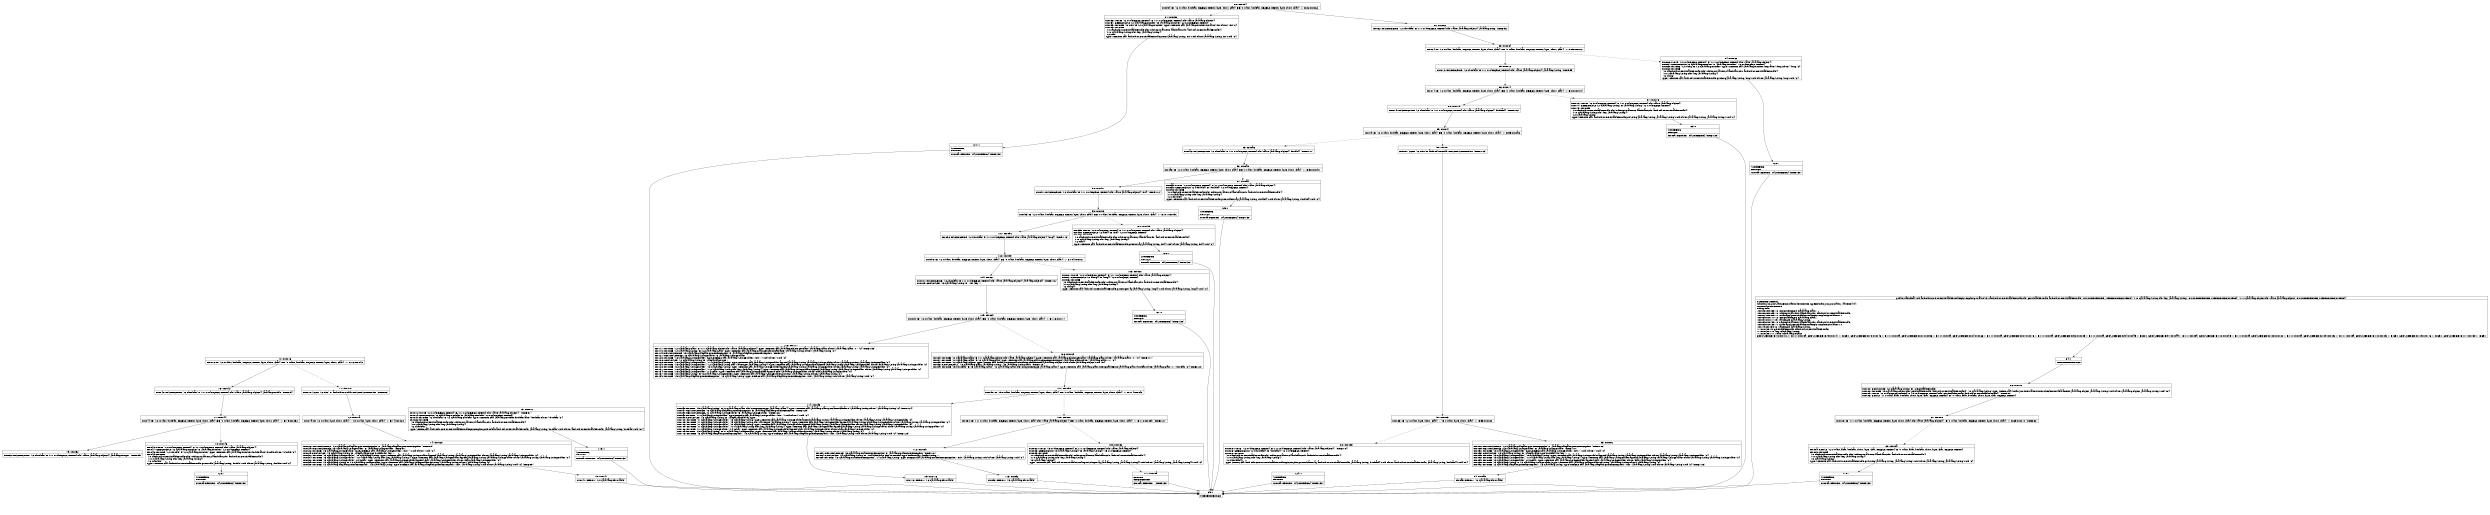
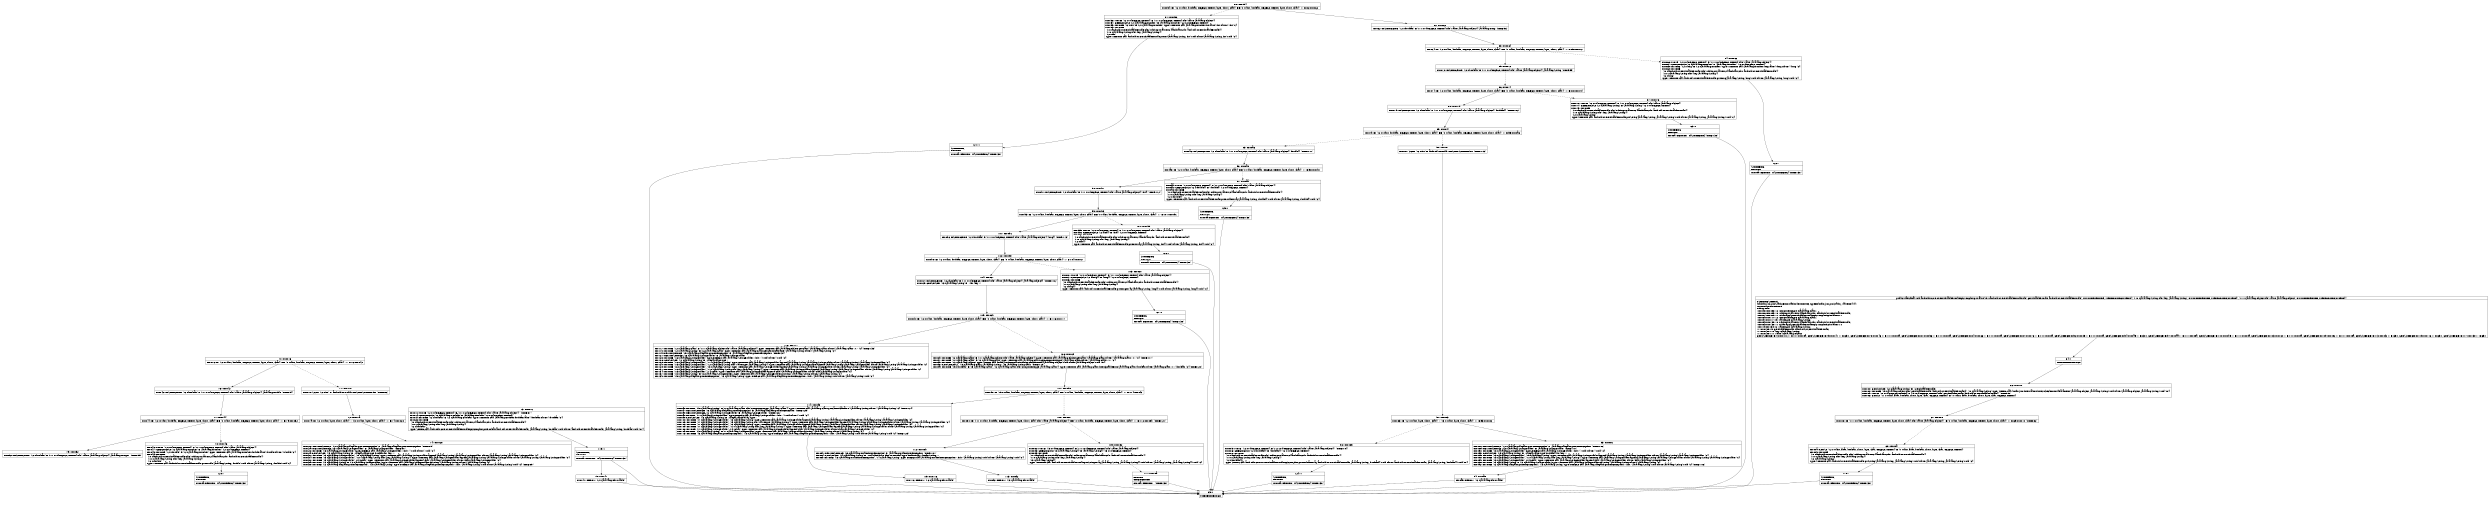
none -> (1319, 468)
(549, 471) -> (601, 467)
